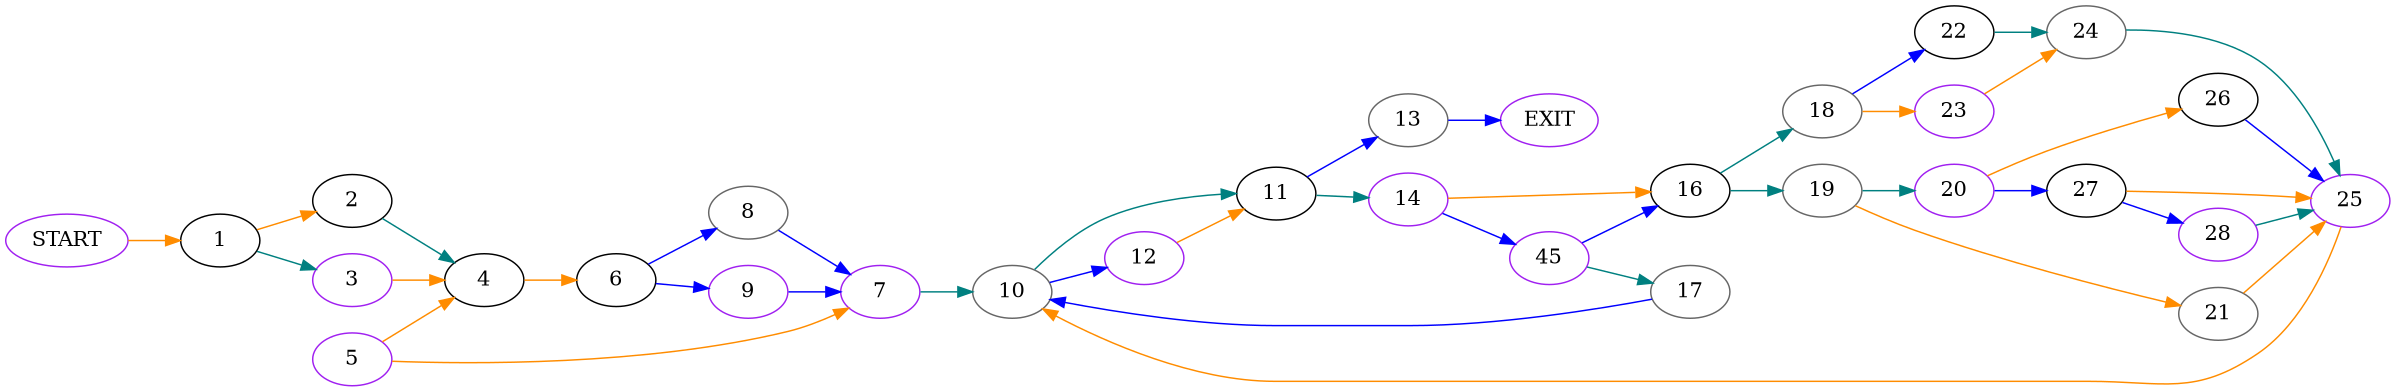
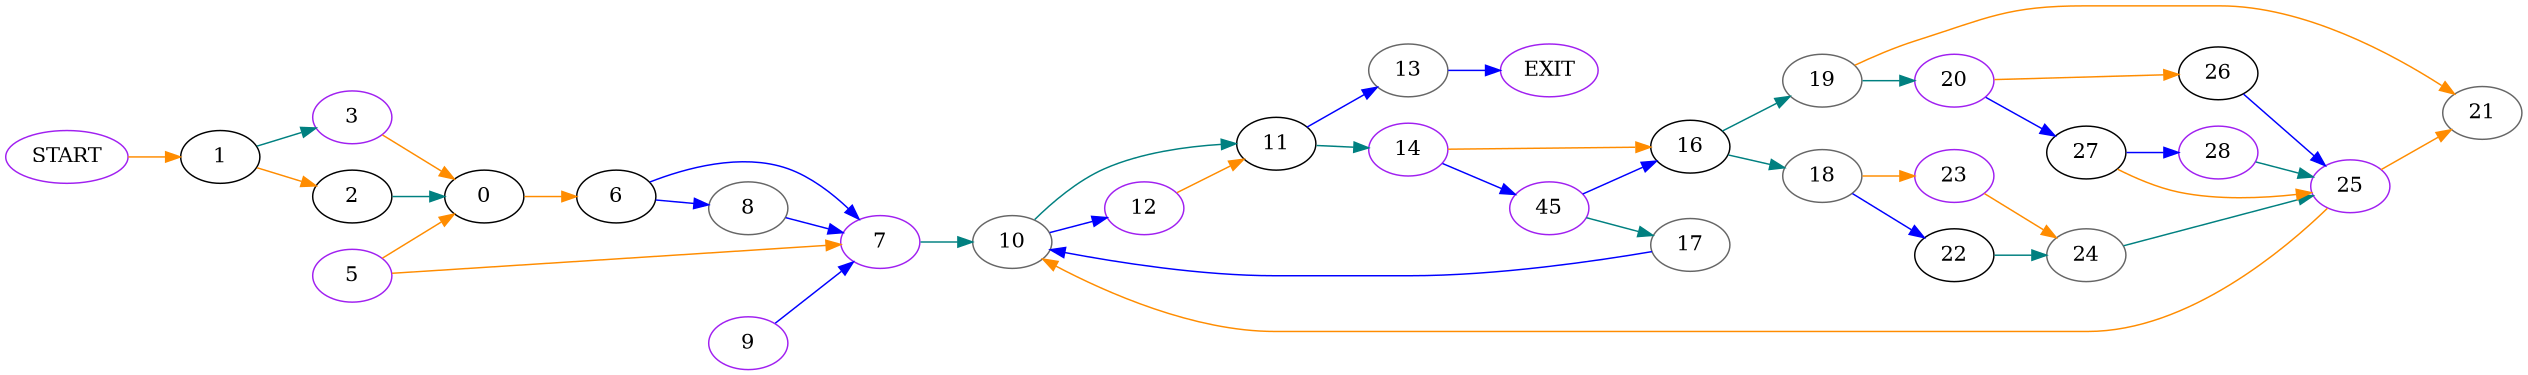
(2279, 262) -> (2410, 153)
(484, 280) -> (484, 197)
(675, 285) -> (755, 162)
